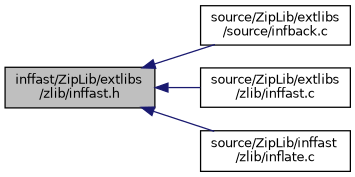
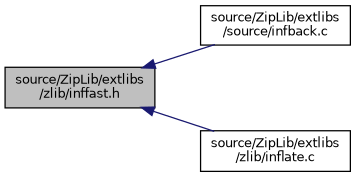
(80, 88) -> (80, 88)
(275, 88) -> none
(275, 151) -> (275, 151)
